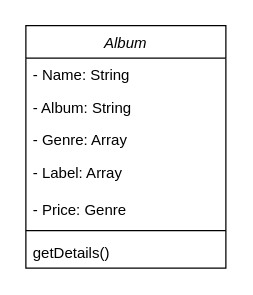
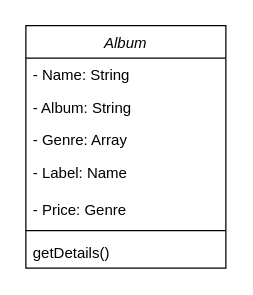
(84, 173) -> (79, 173)
